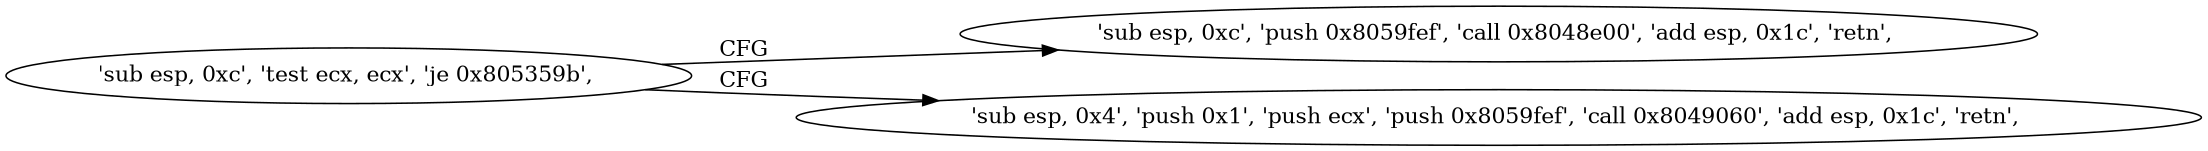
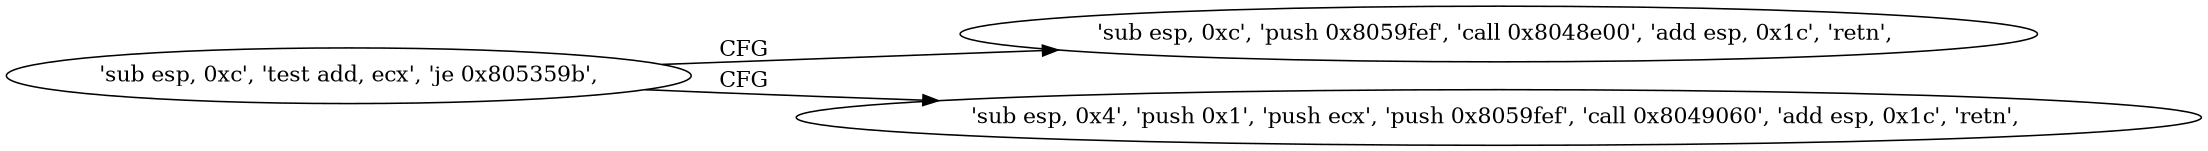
(349, 76) -> (349, 76)
